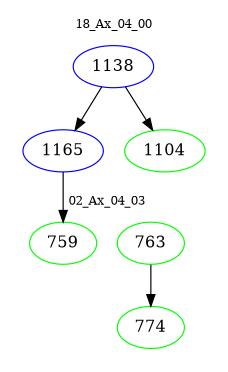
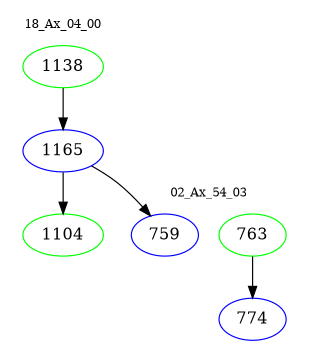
(113, 67) -> (63, 67)
(136, 103) -> (63, 187)
(107, 202) -> (209, 194)
(63, 243) -> (165, 235)
(151, 327) -> (253, 319)
